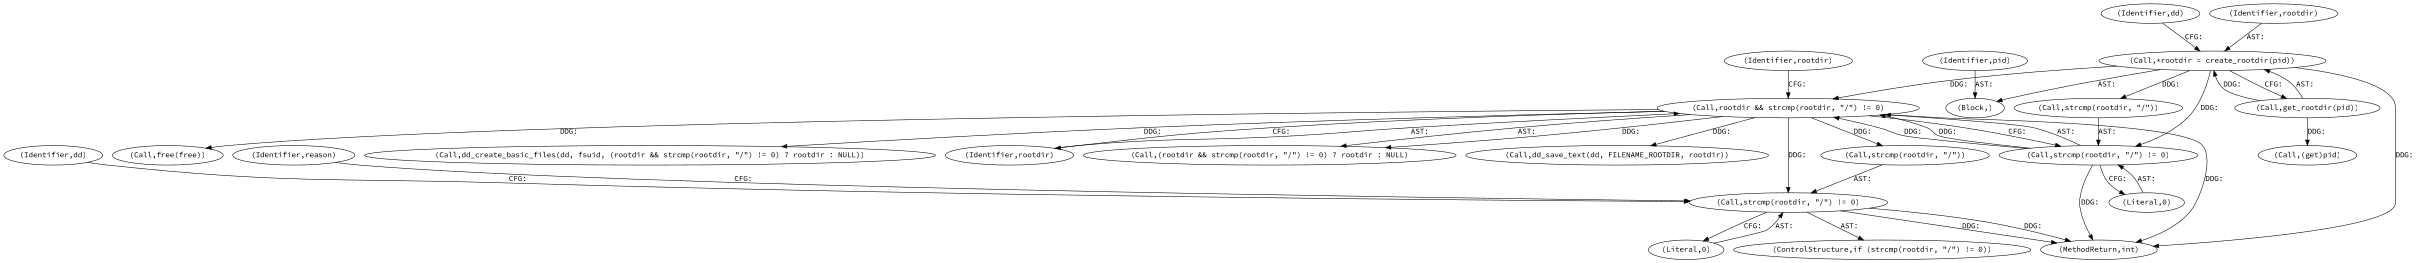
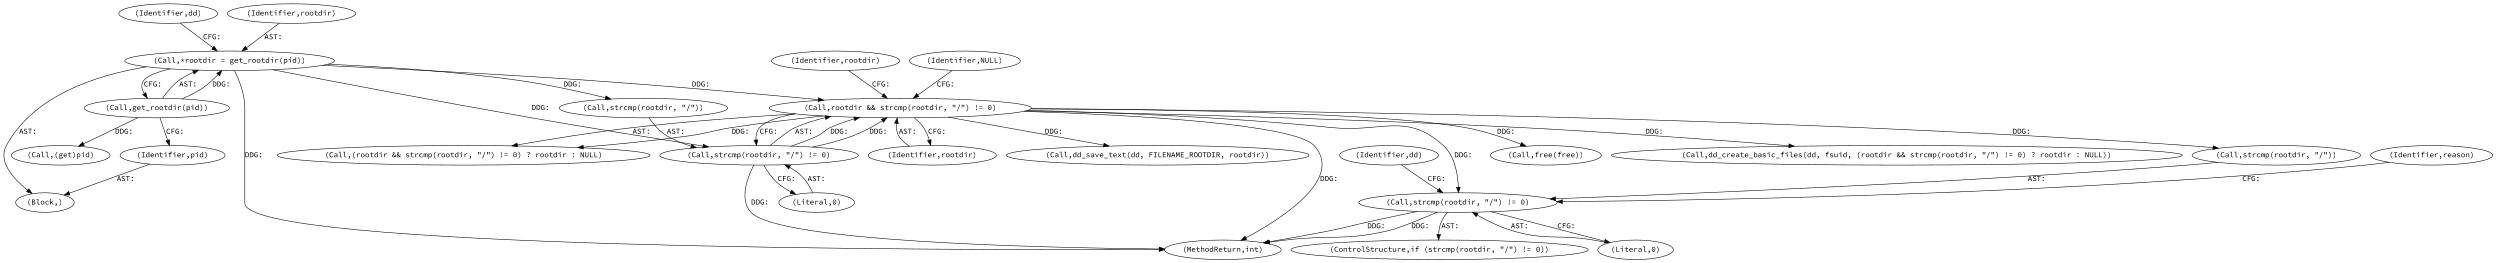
none -> (965, 61)
(2212, 61) -> (230, 61)
none -> (164, 129)
